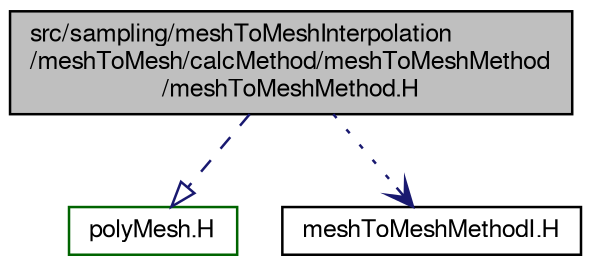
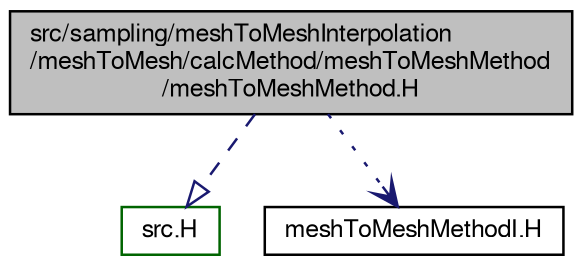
(153, 231) -> (171, 231)
